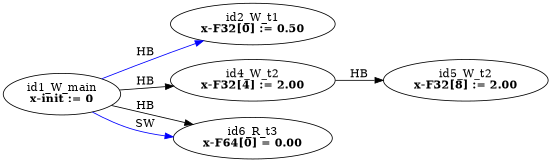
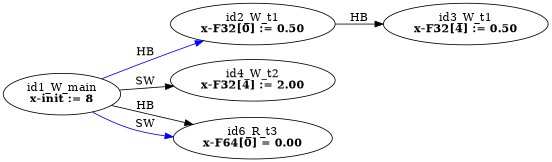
none -> (466, 24)
(466, 80) -> none
(146, 82) -> (146, 82)
(62, 99) -> (62, 99)
